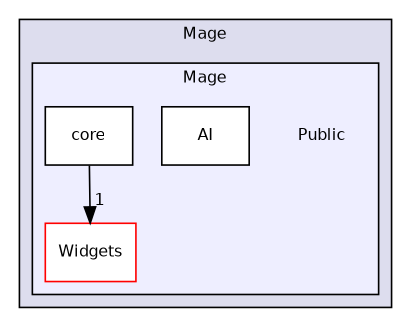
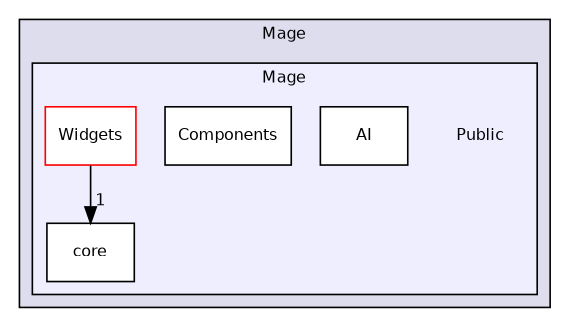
none -> (228, 136)
(90, 186) -> (91, 186)
